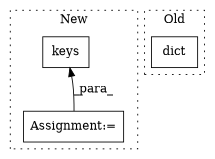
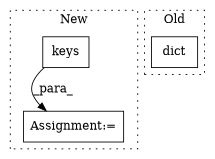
(74, 94) -> (32, 86)
